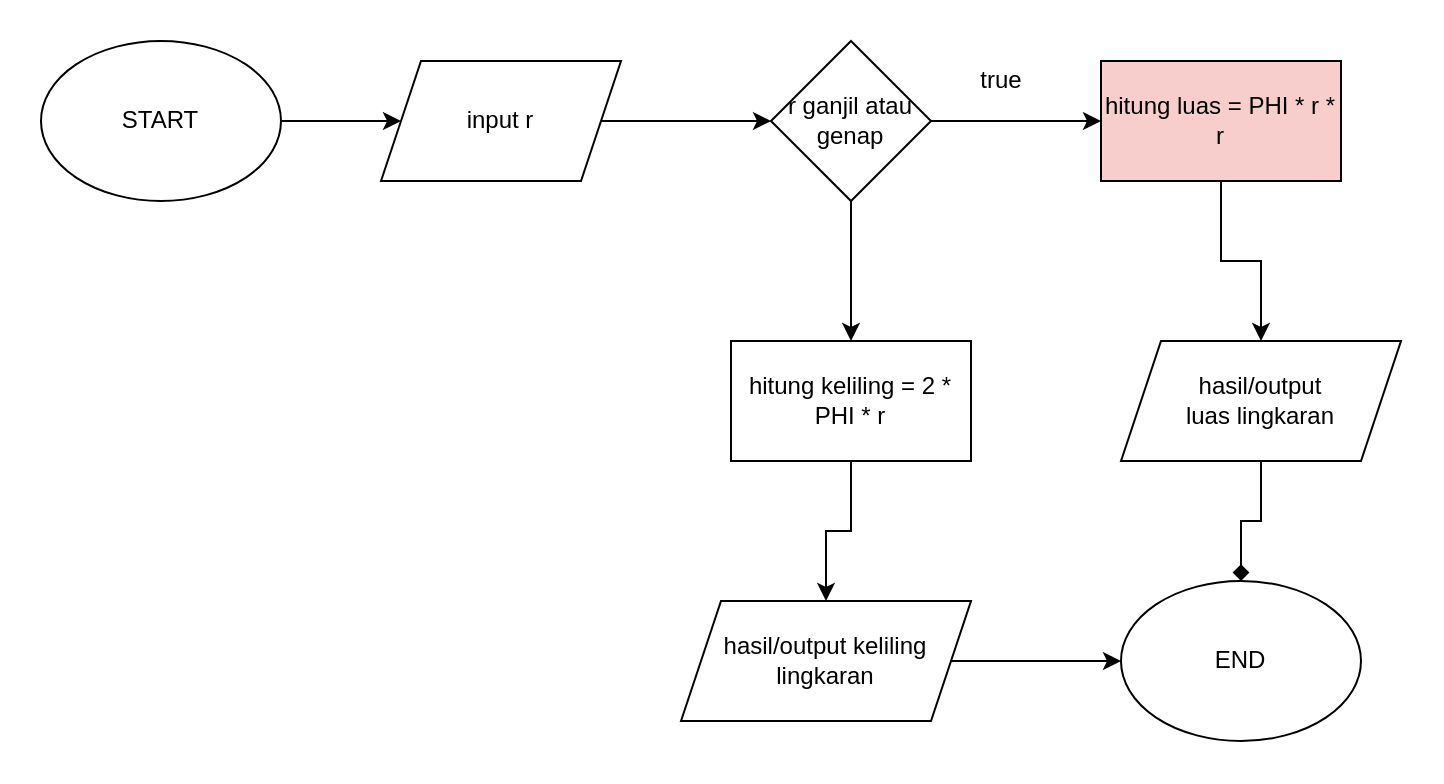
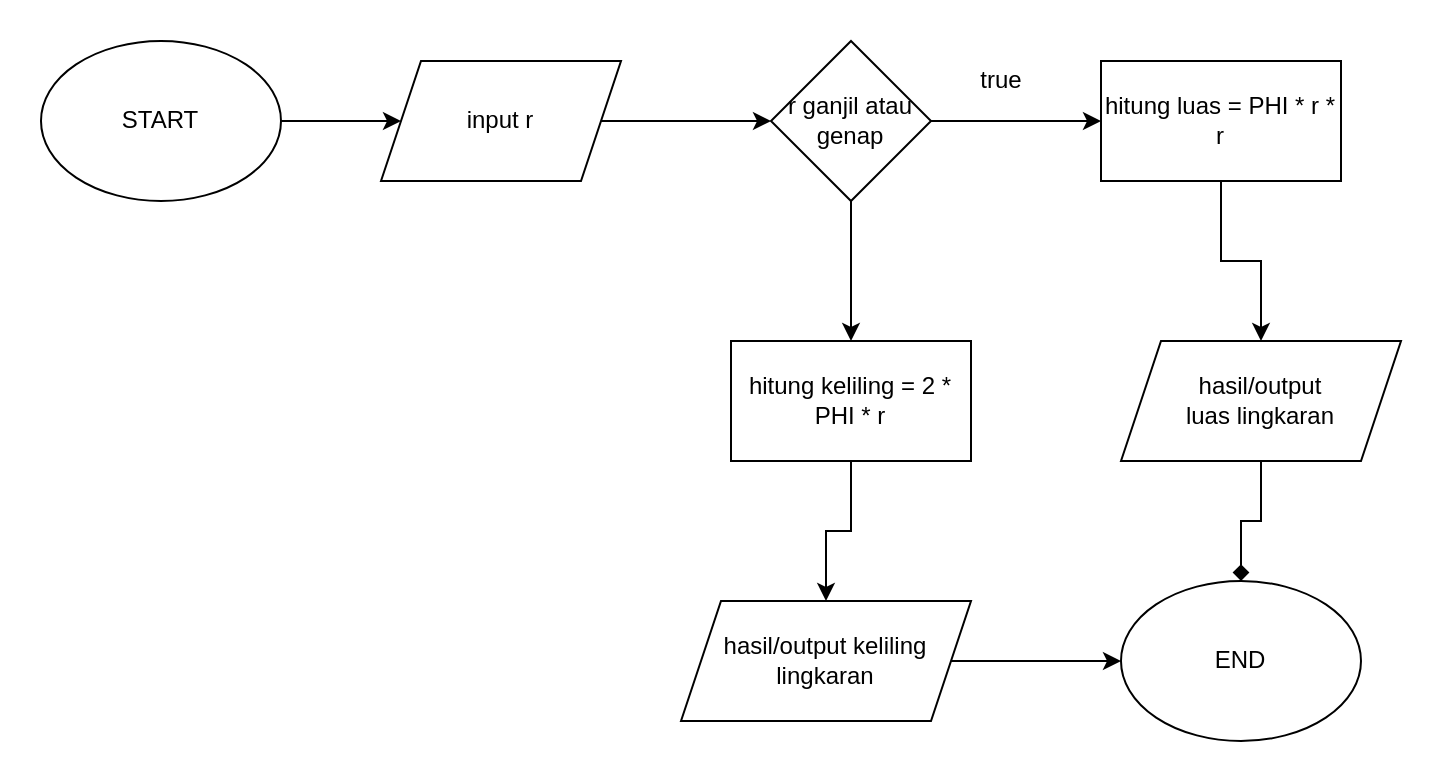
(1221, 121) -> (1221, 121)
